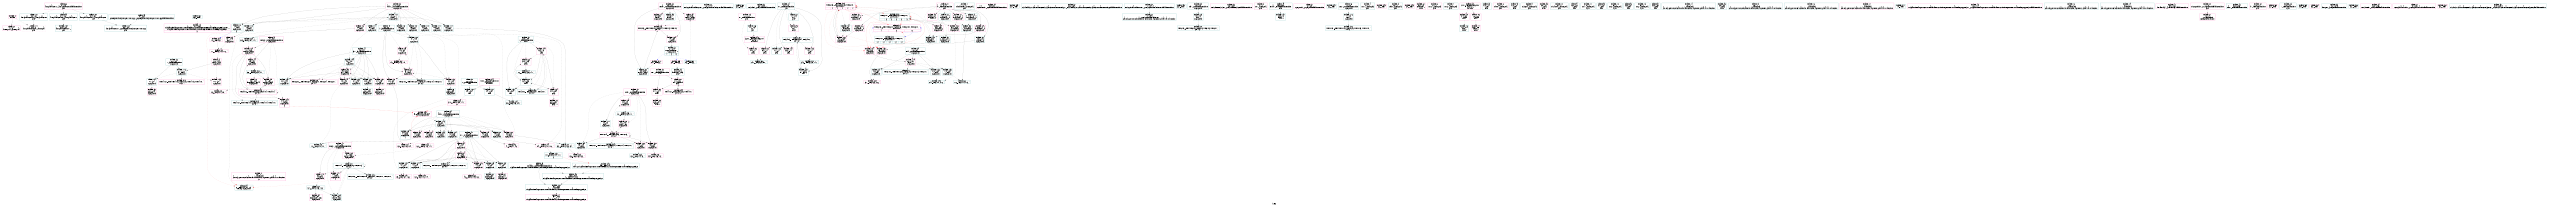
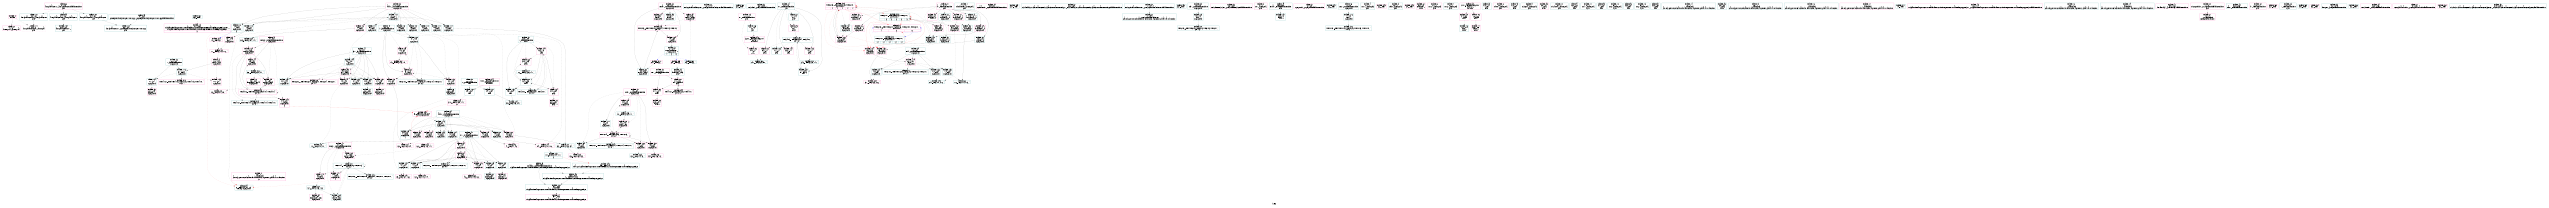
(753, 53) -> (753, 53)
